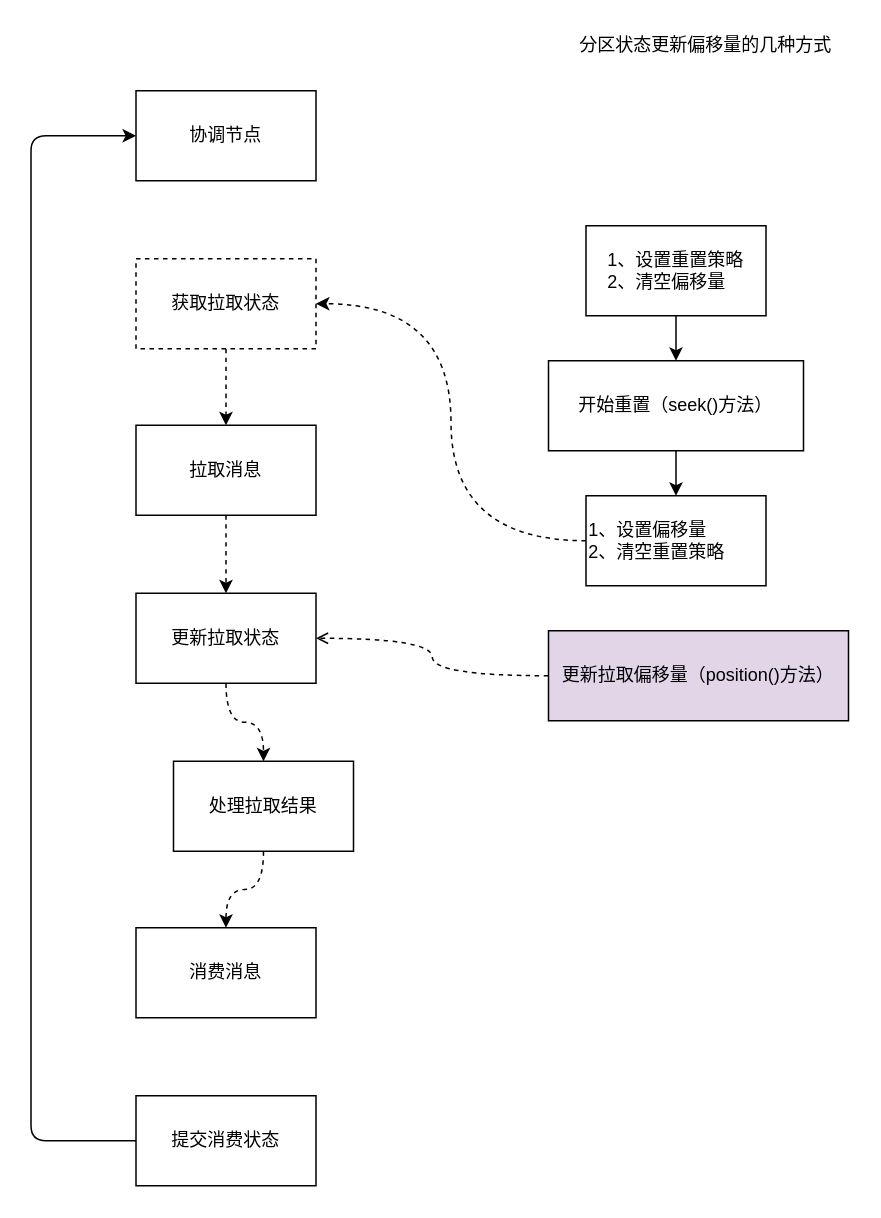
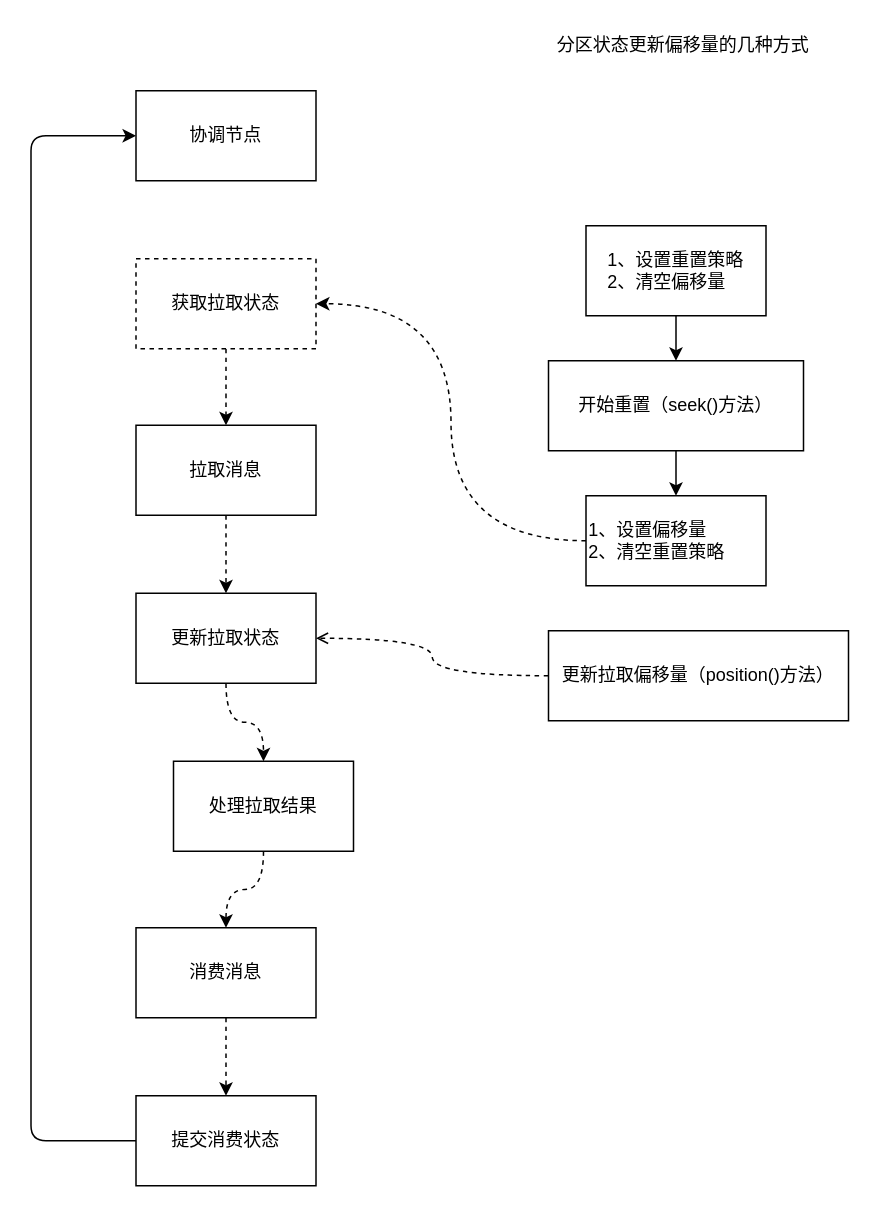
(706, 46) -> (683, 46)
(698, 676) -> (698, 676)
none -> (226, 1052)
